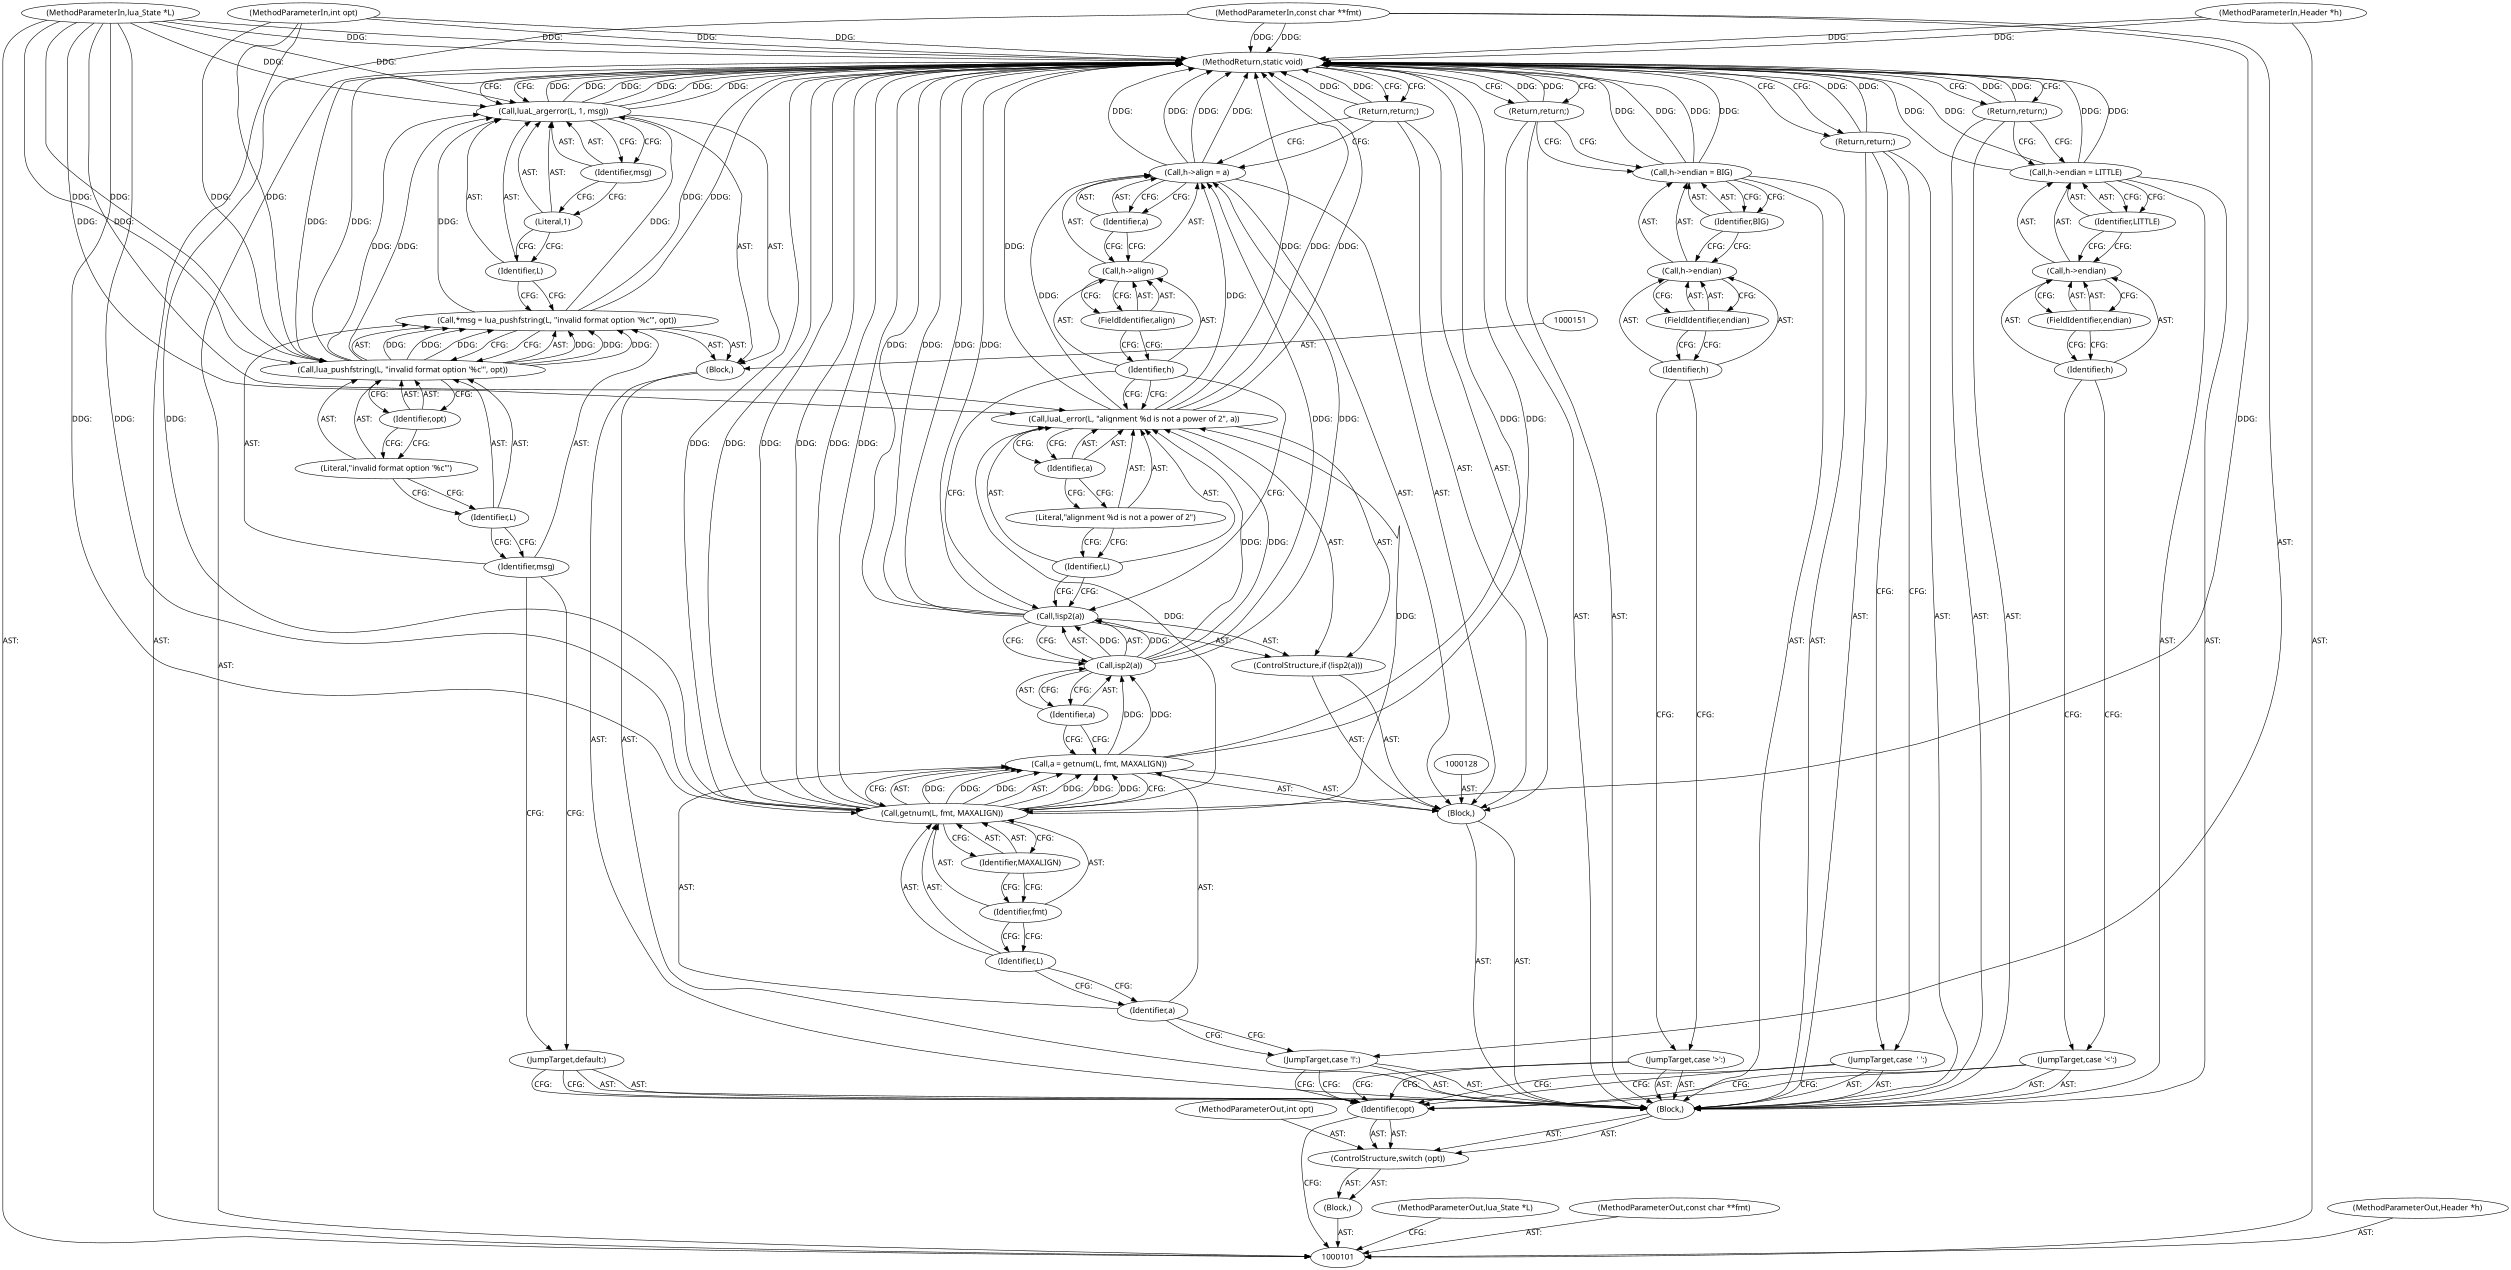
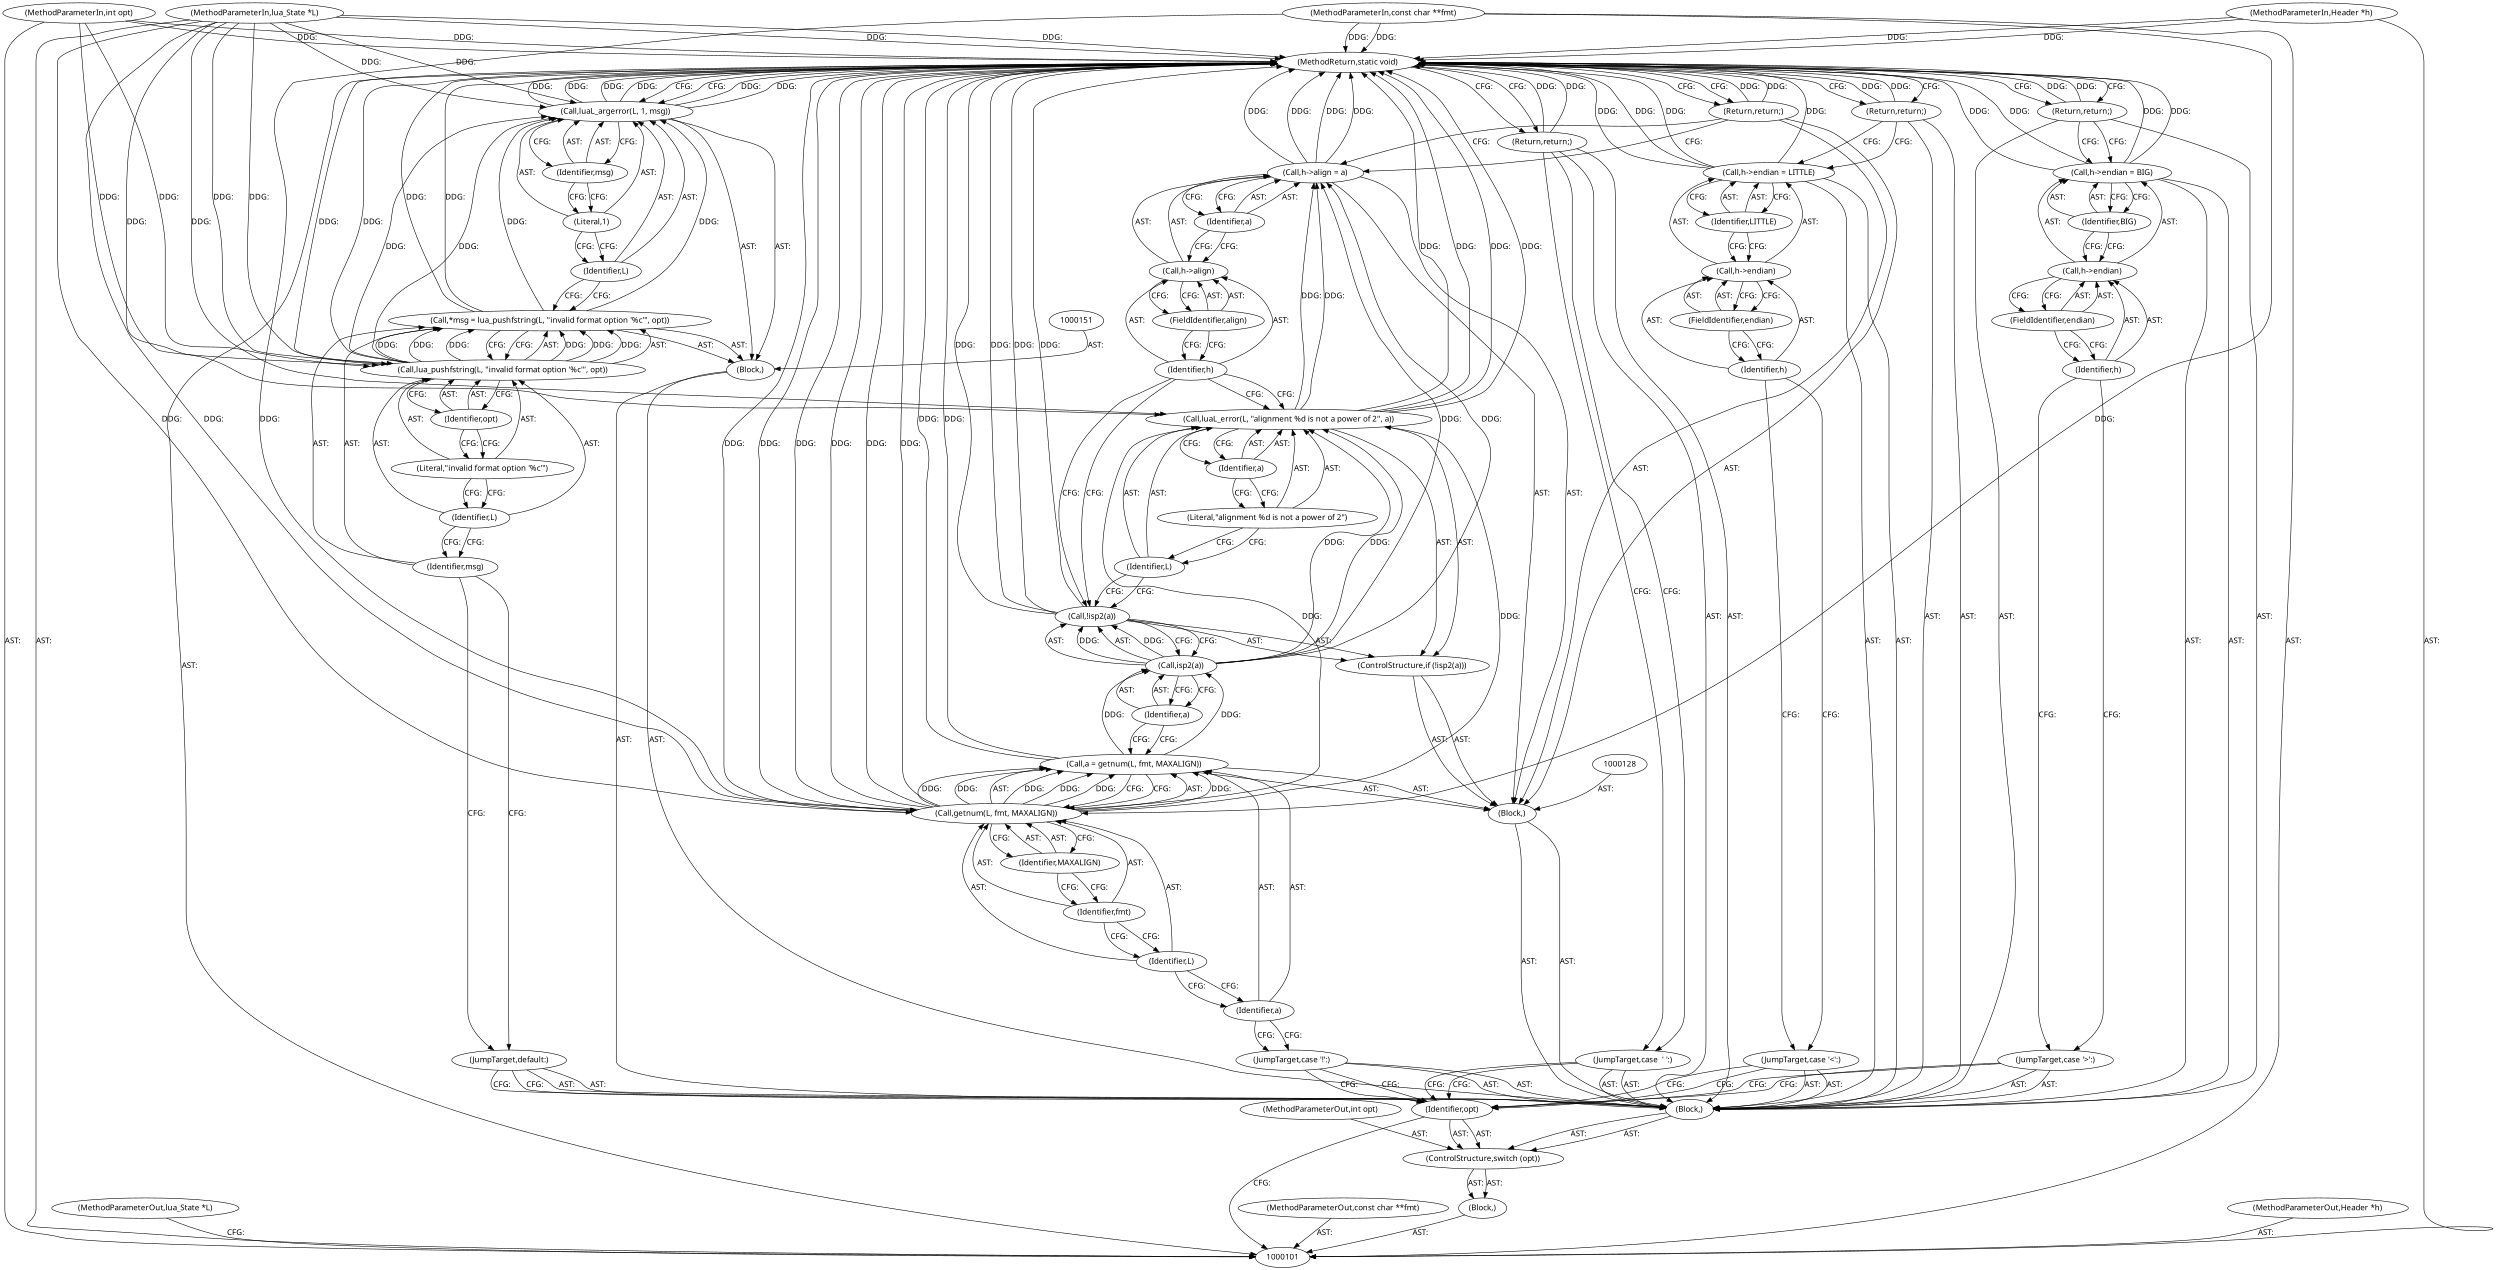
(2271, 455) -> (2286, 649)
